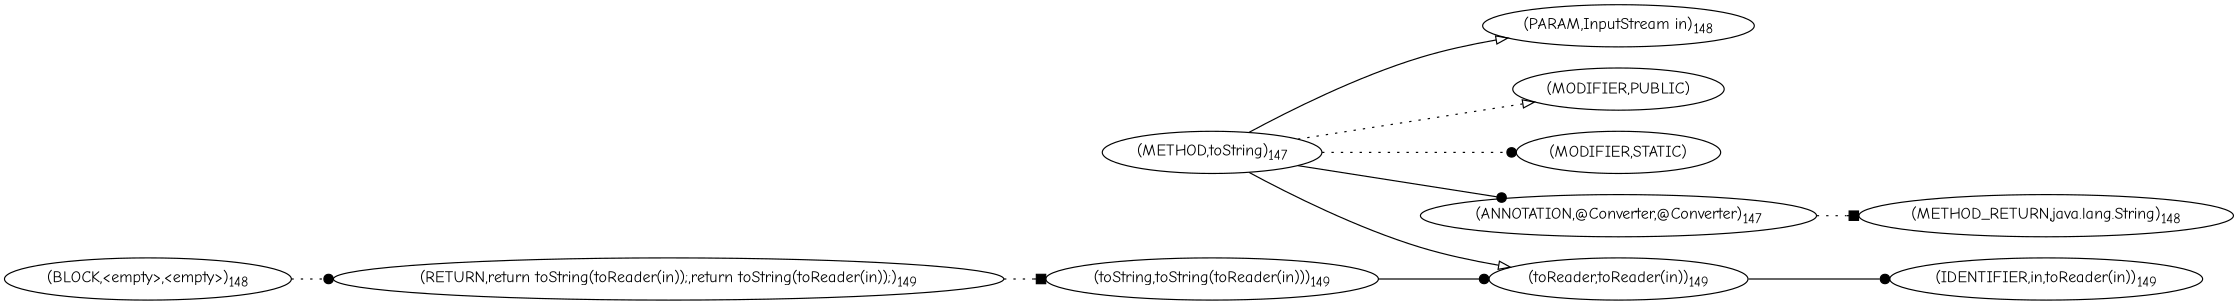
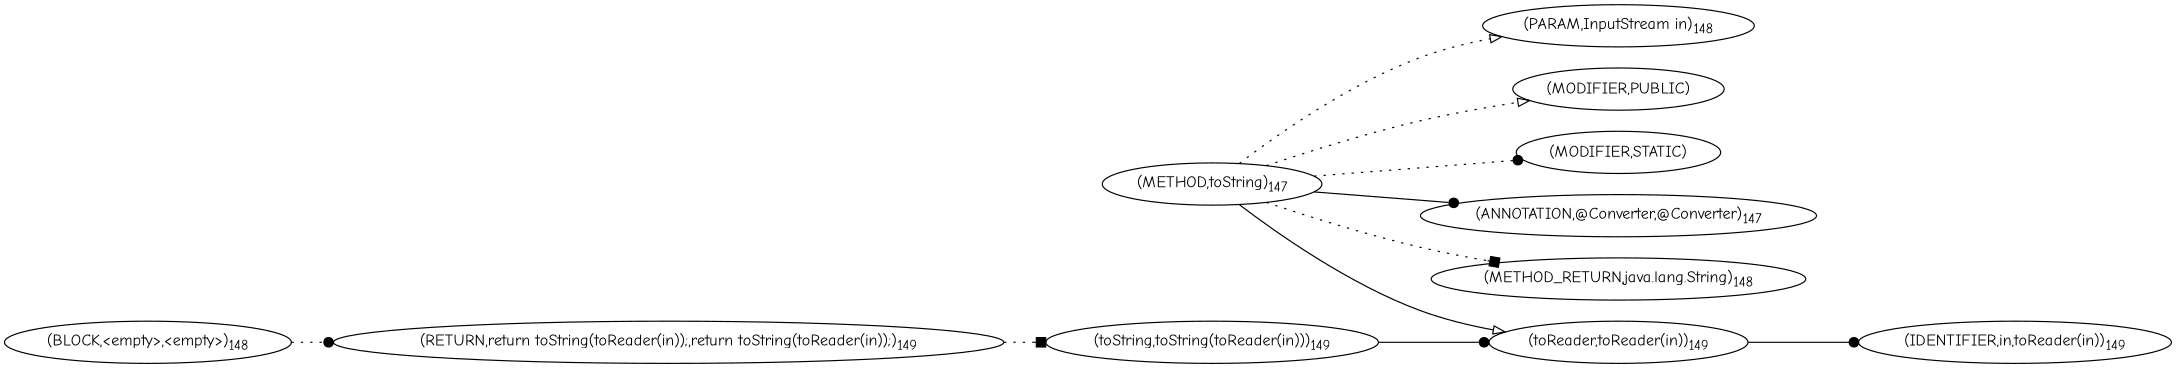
(1369, 76) -> (1358, 86)
(1832, 216) -> (1376, 236)
